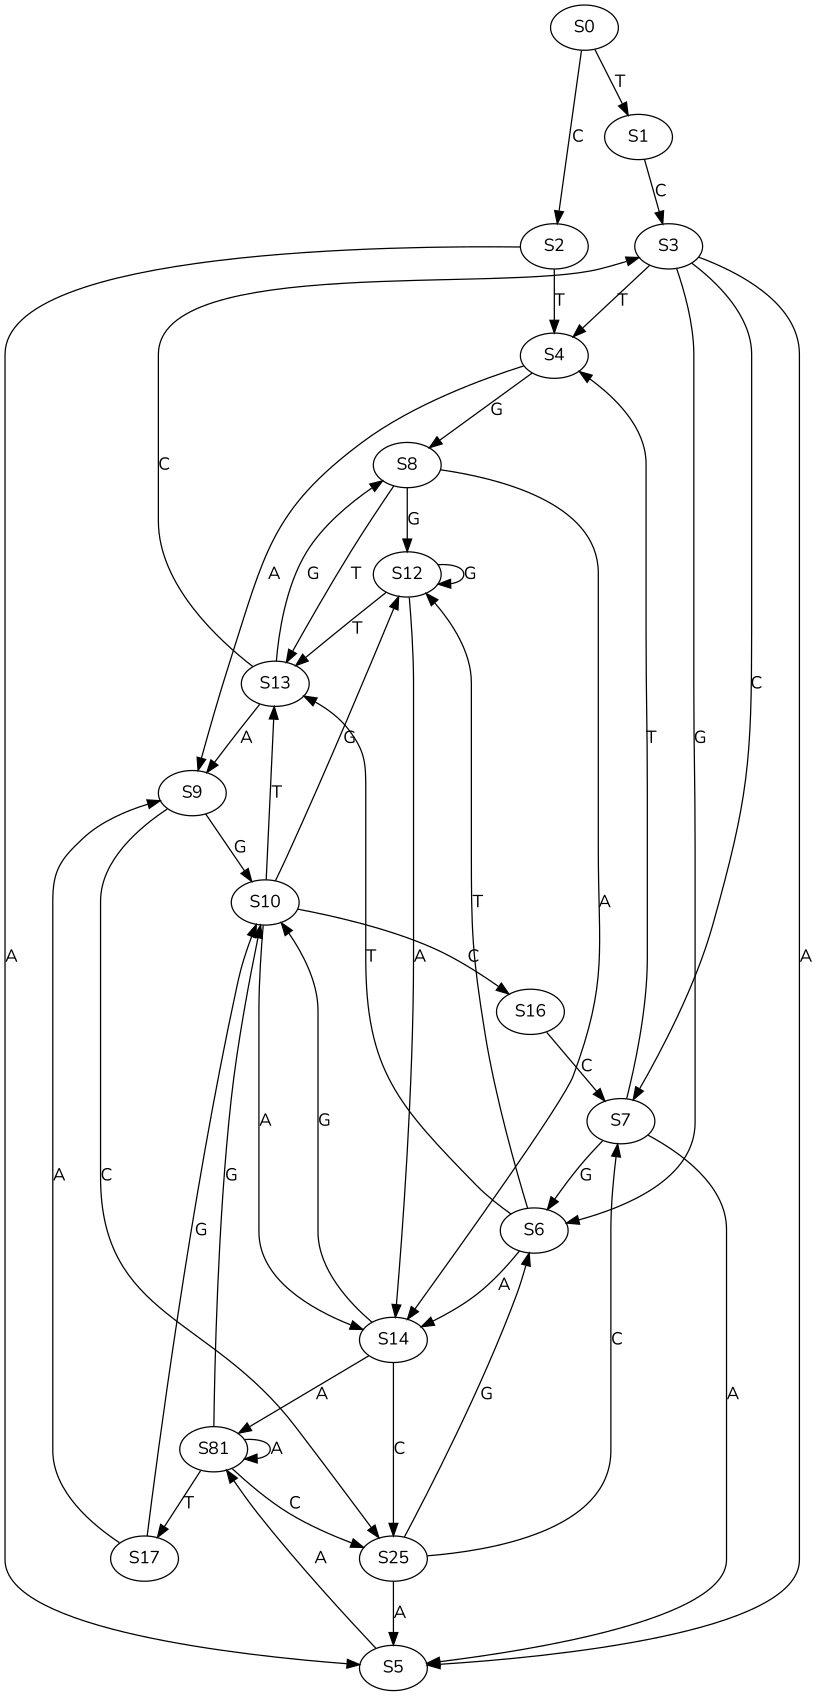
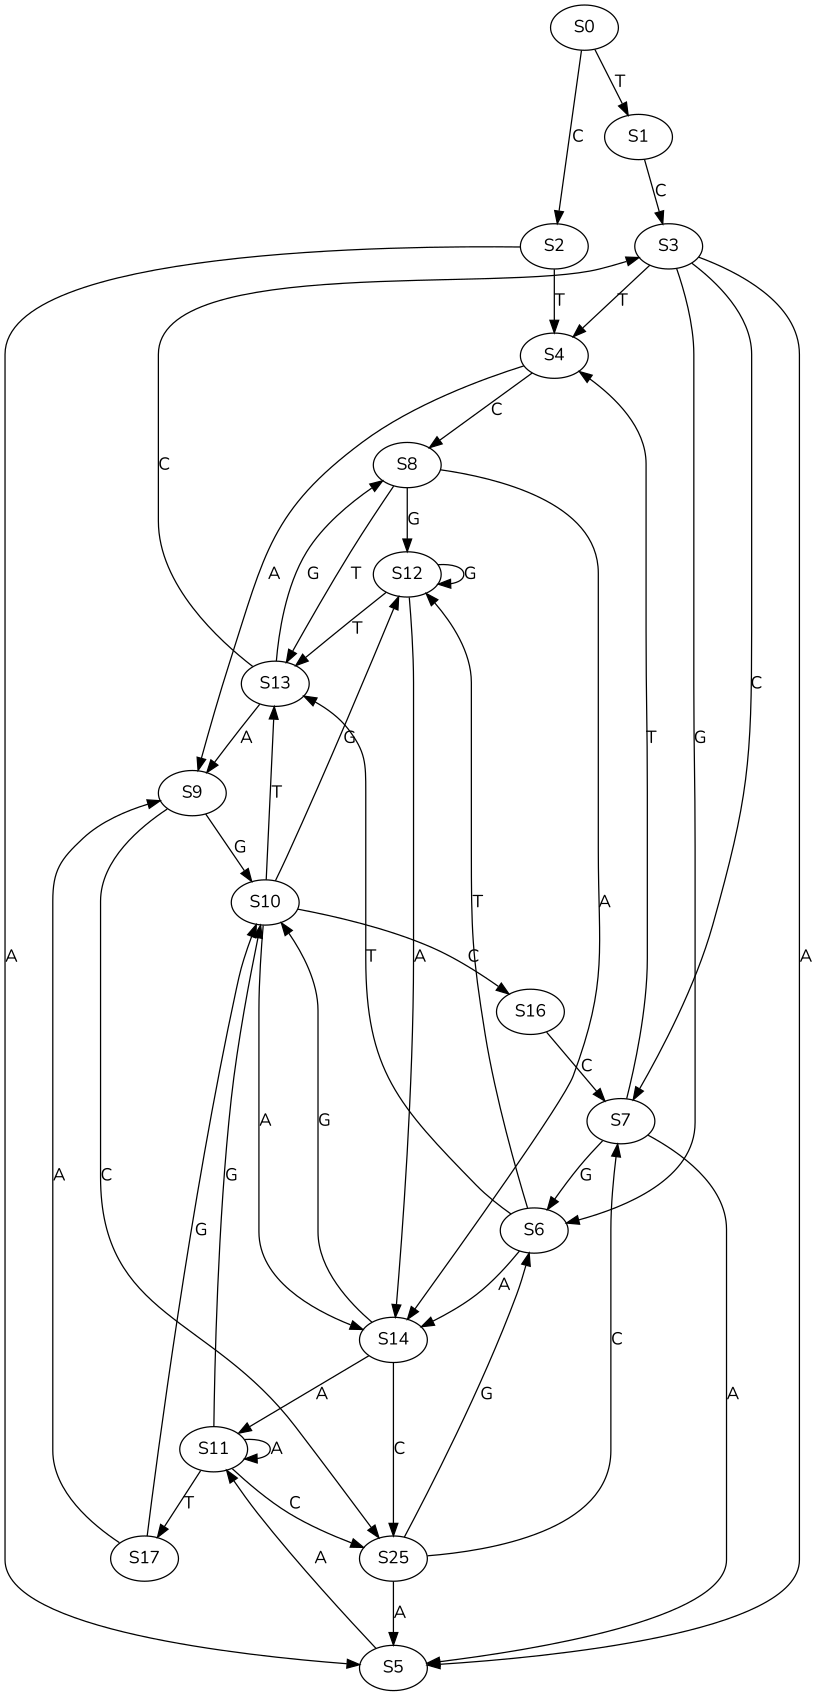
(497, 410) -> (497, 410)
(214, 1449) -> (214, 1449)
